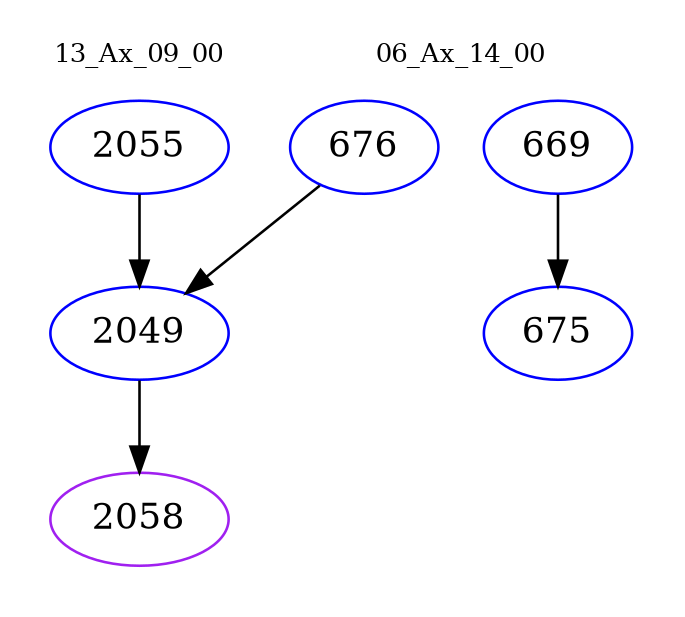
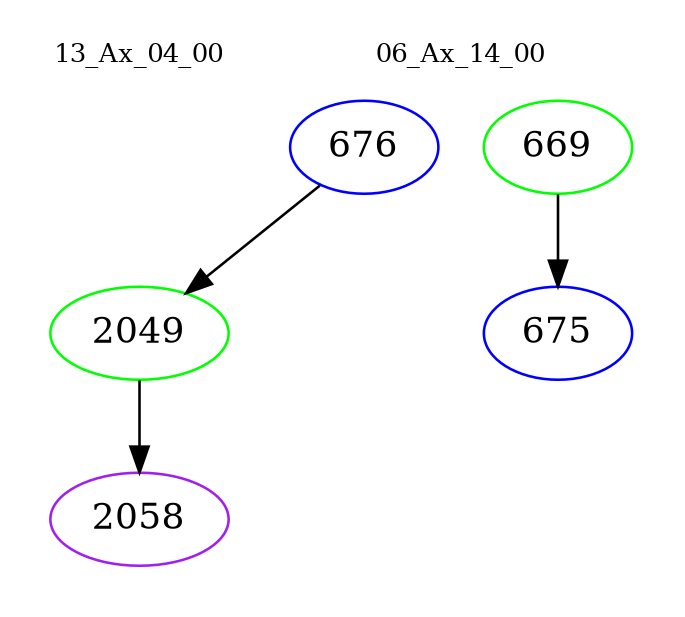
(140, 56) -> (140, 56)
(140, 147) -> none
(558, 147) -> (558, 147)
(140, 333) -> (140, 333)
